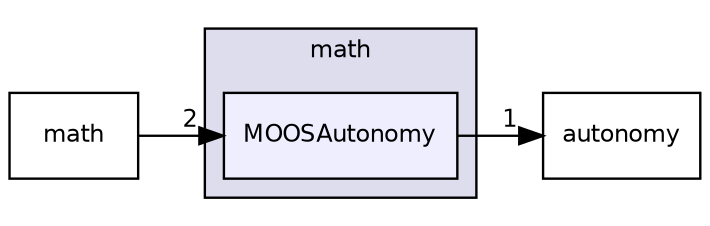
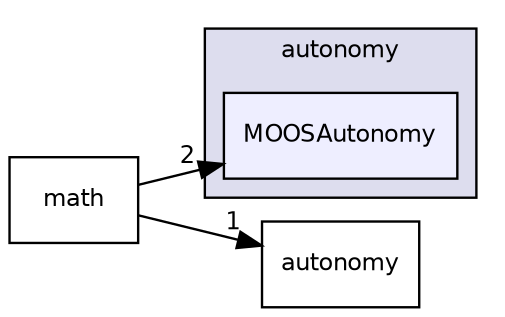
(341, 51) -> (341, 51)
(491, 136) -> (188, 228)
